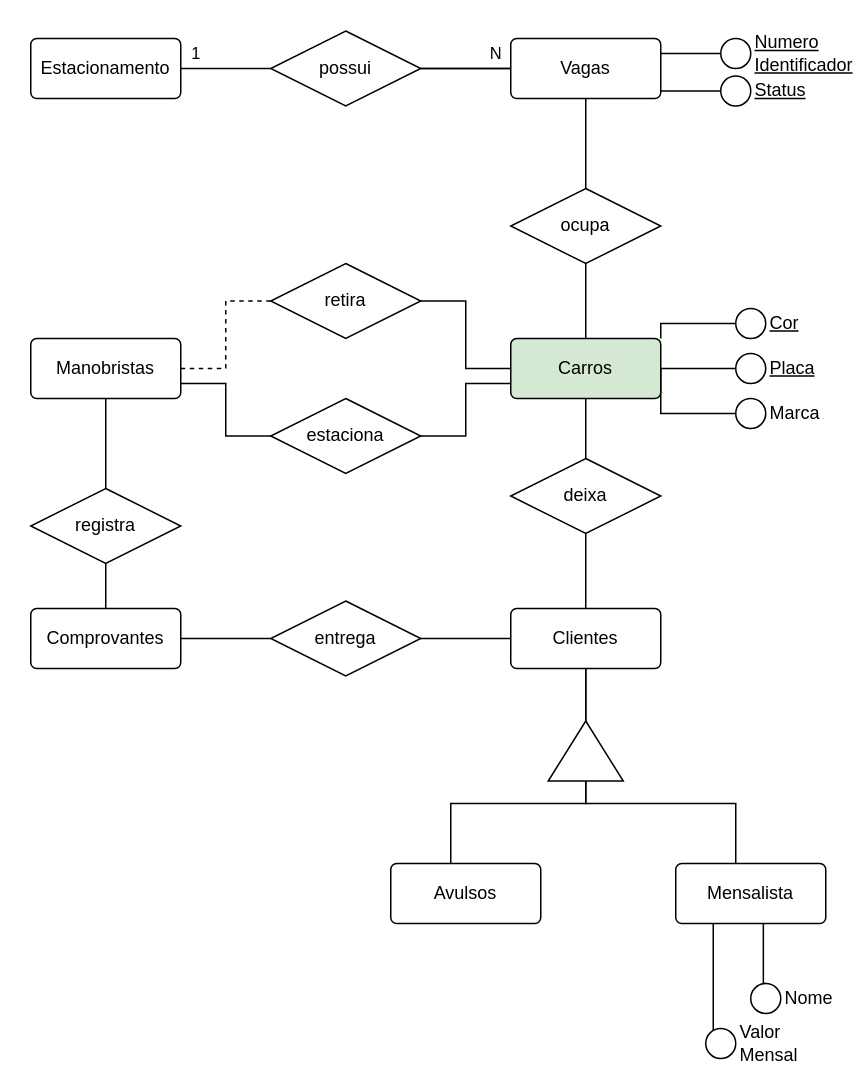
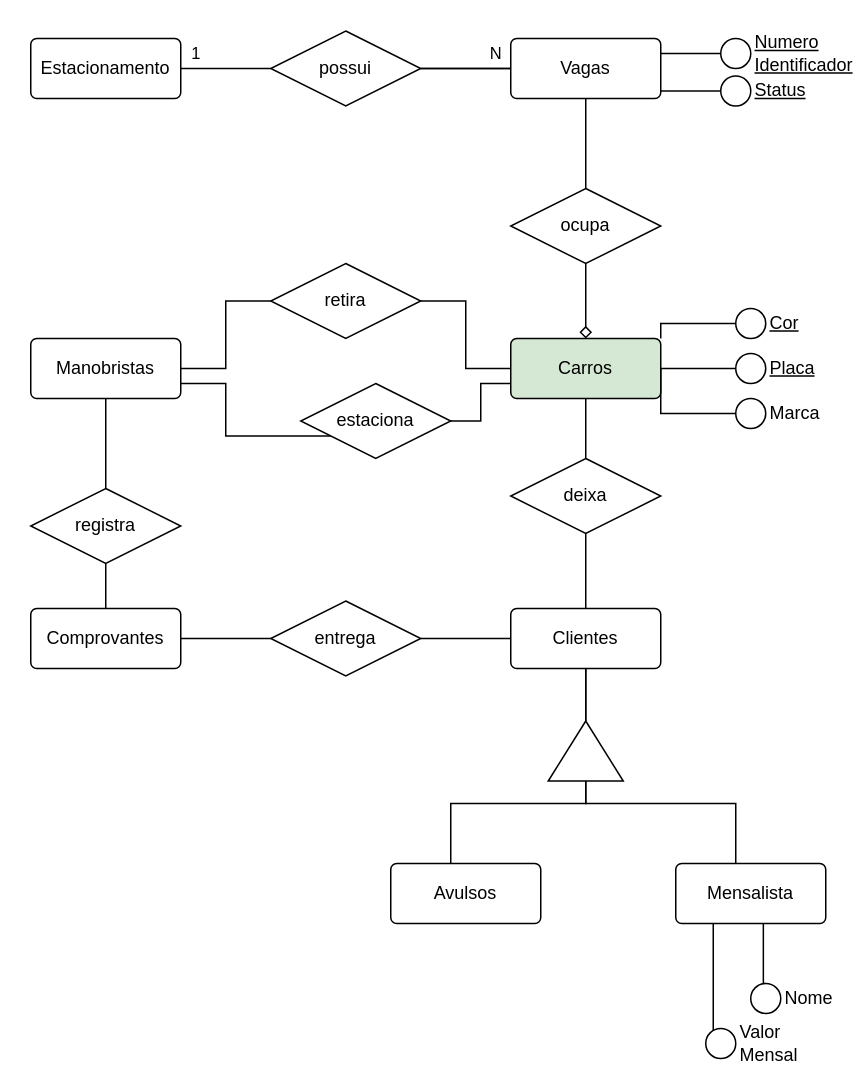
(586, 331) -> (586, 326)
(226, 336) -> (226, 336)
(346, 436) -> (376, 421)
